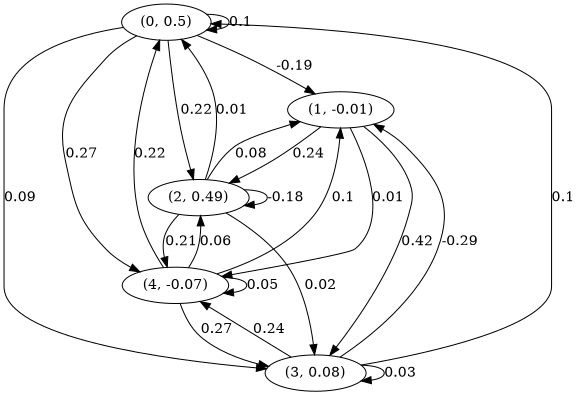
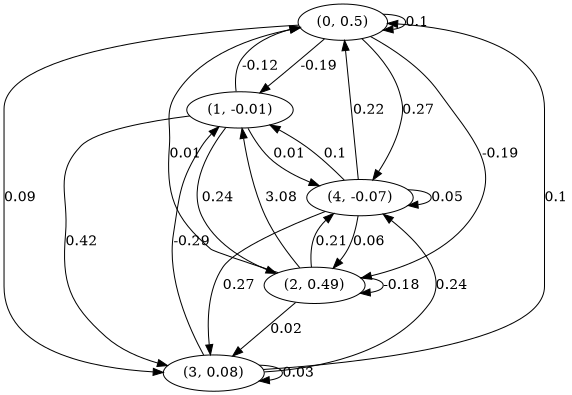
none -> (250, 50)
(197, 110) -> (501, 154)
(251, 154) -> (281, 198)
